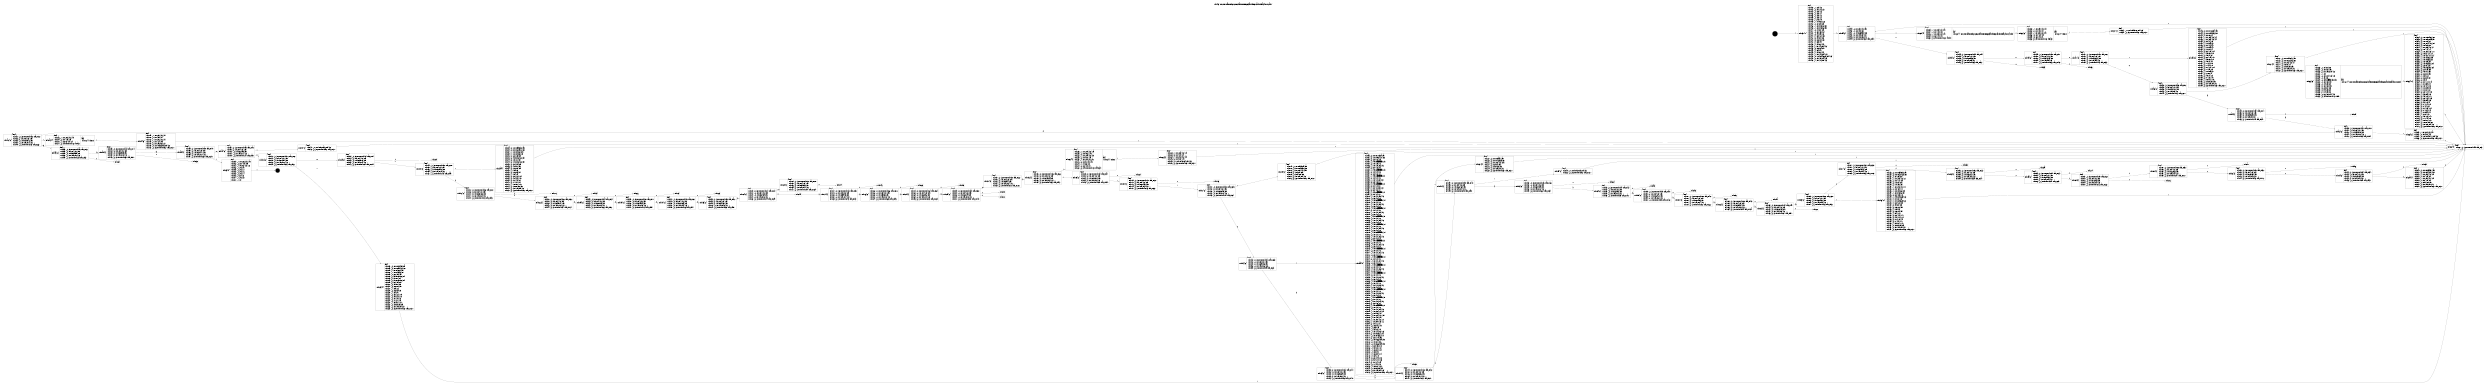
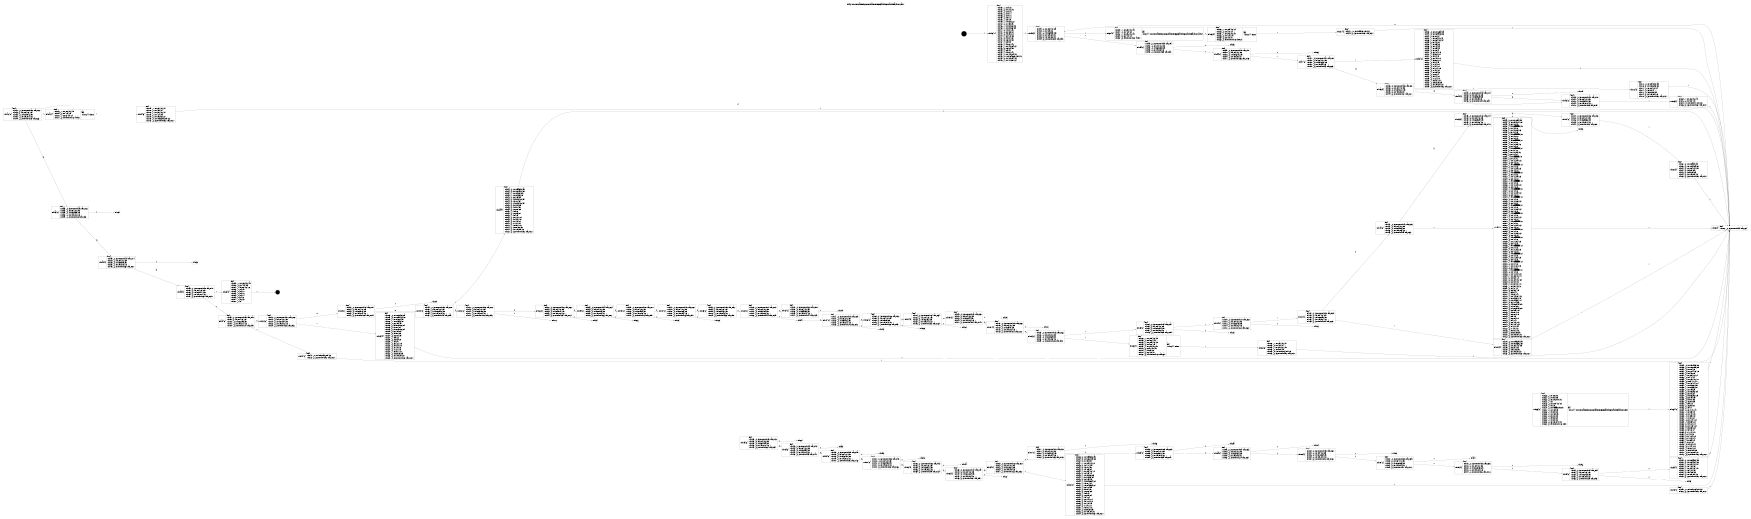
(1455, 187) -> none
(990, 196) -> (1033, 327)
